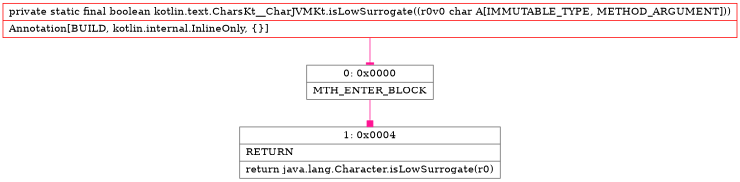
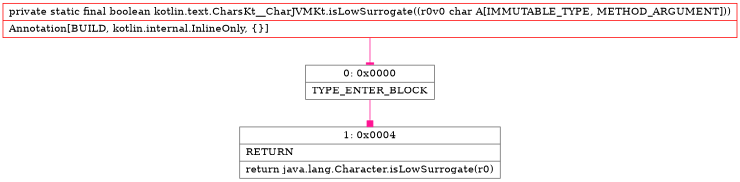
(370, 90) -> (370, 90)
